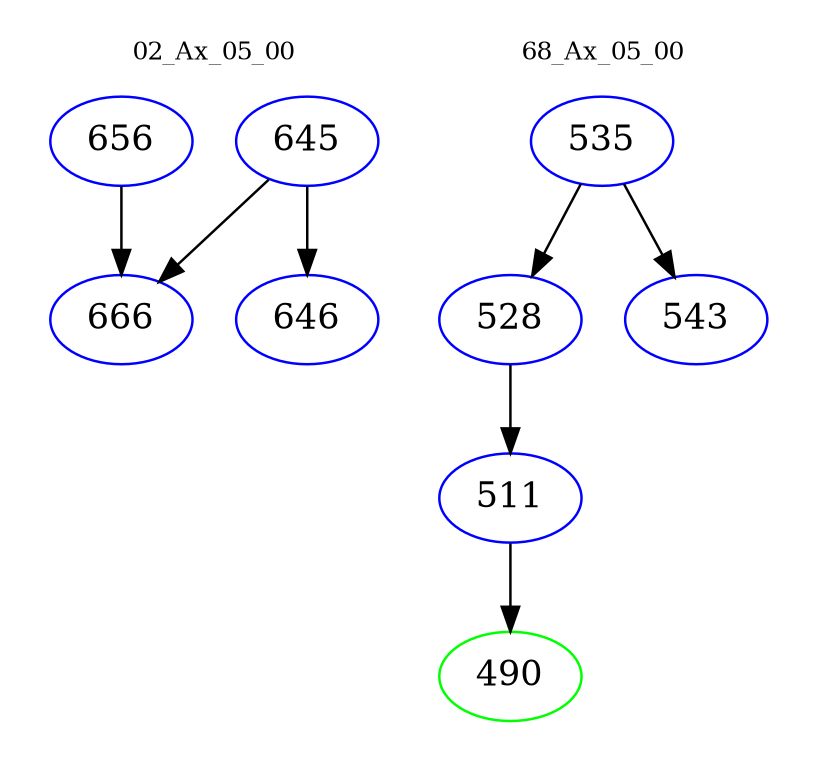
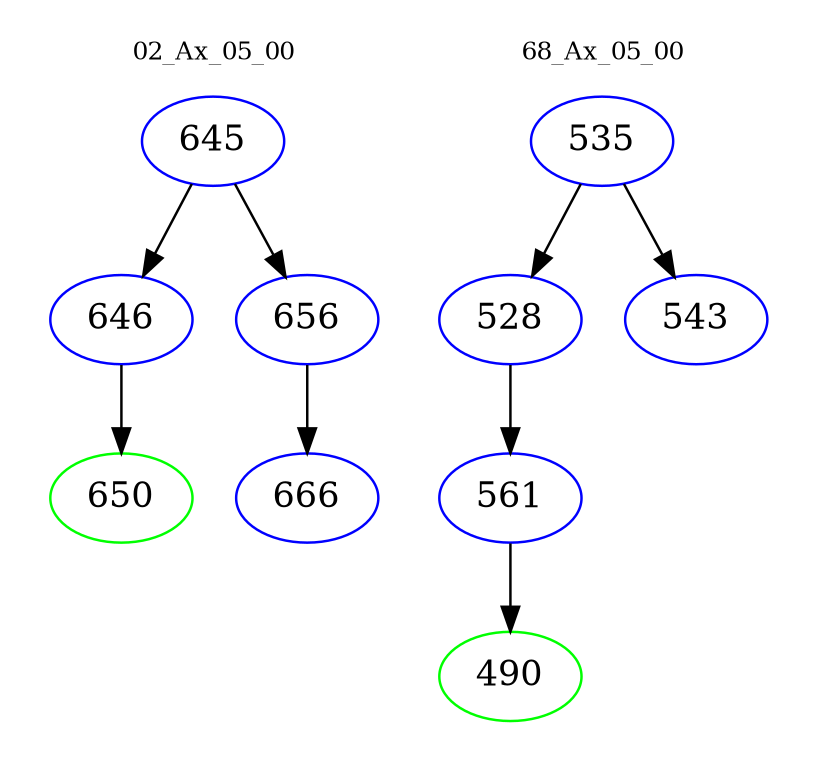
(223, 222) -> (254, 219)
none -> (121, 498)
(510, 498) -> (510, 498)
